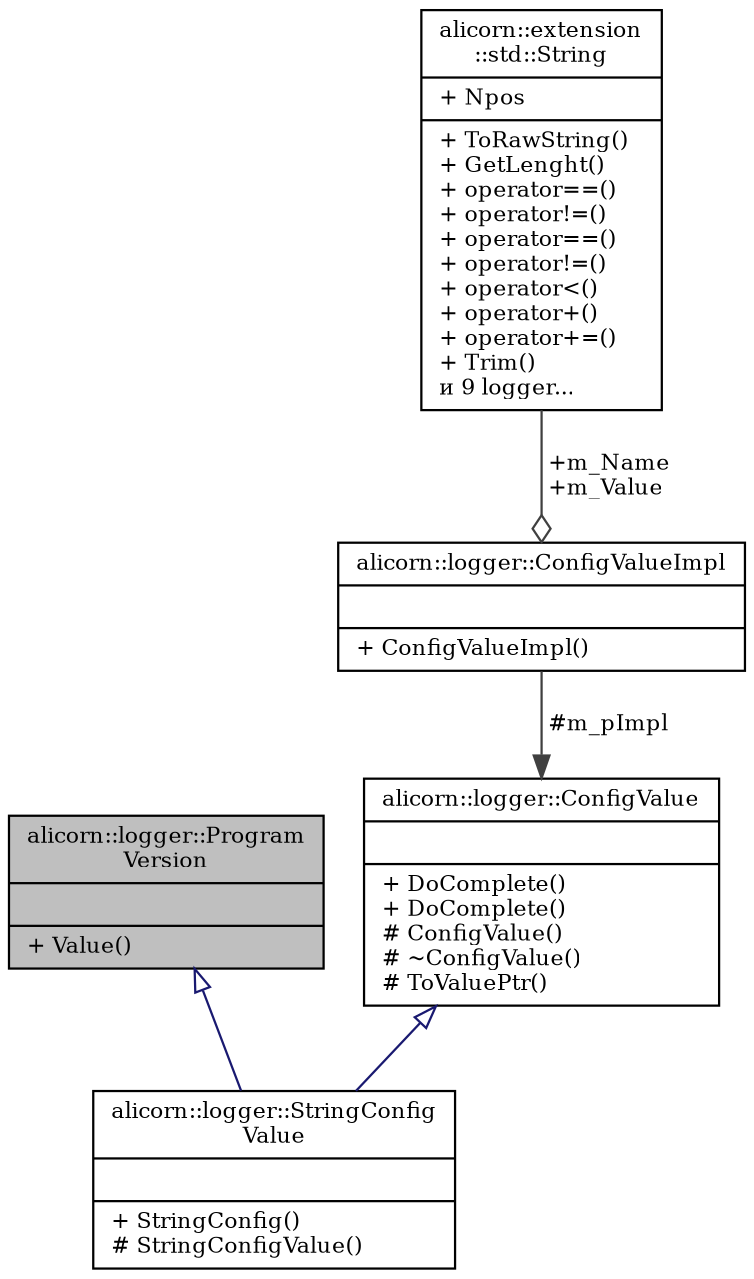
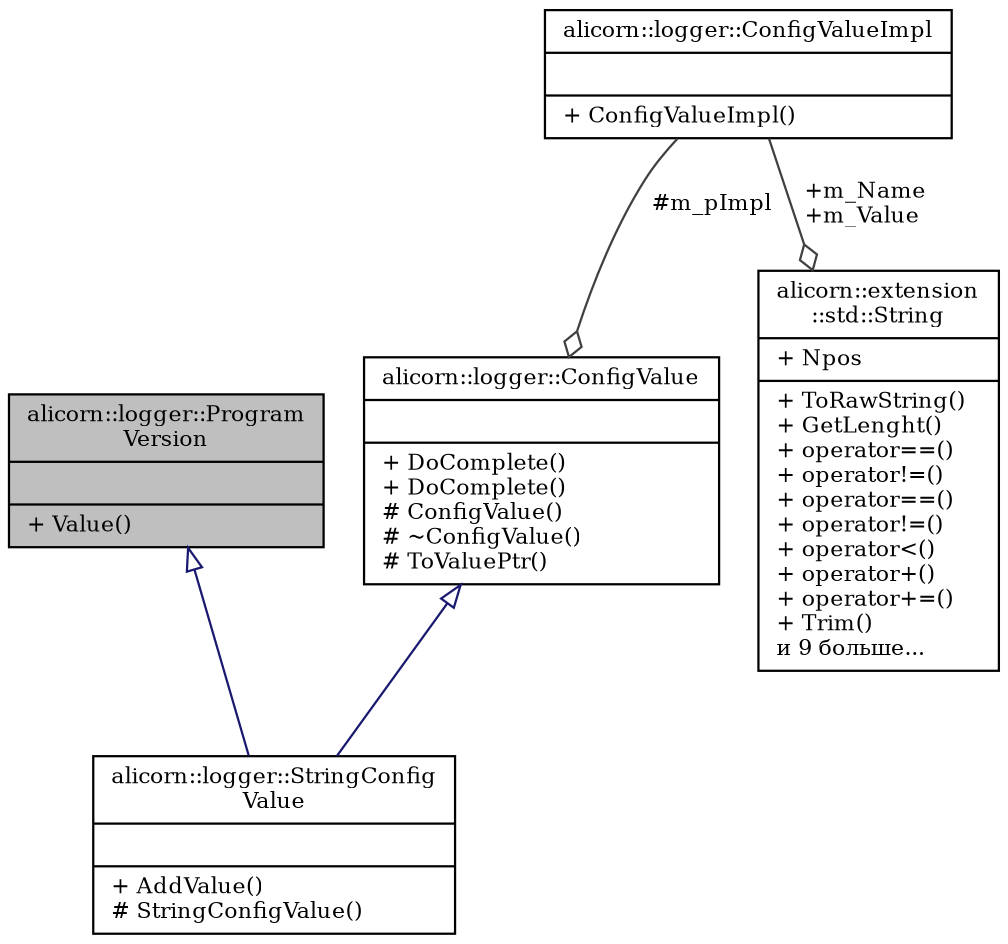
(508, 388) -> (852, 648)
(542, 463) -> (787, 191)
(542, 713) -> (618, 229)
(207, 1221) -> (188, 887)
